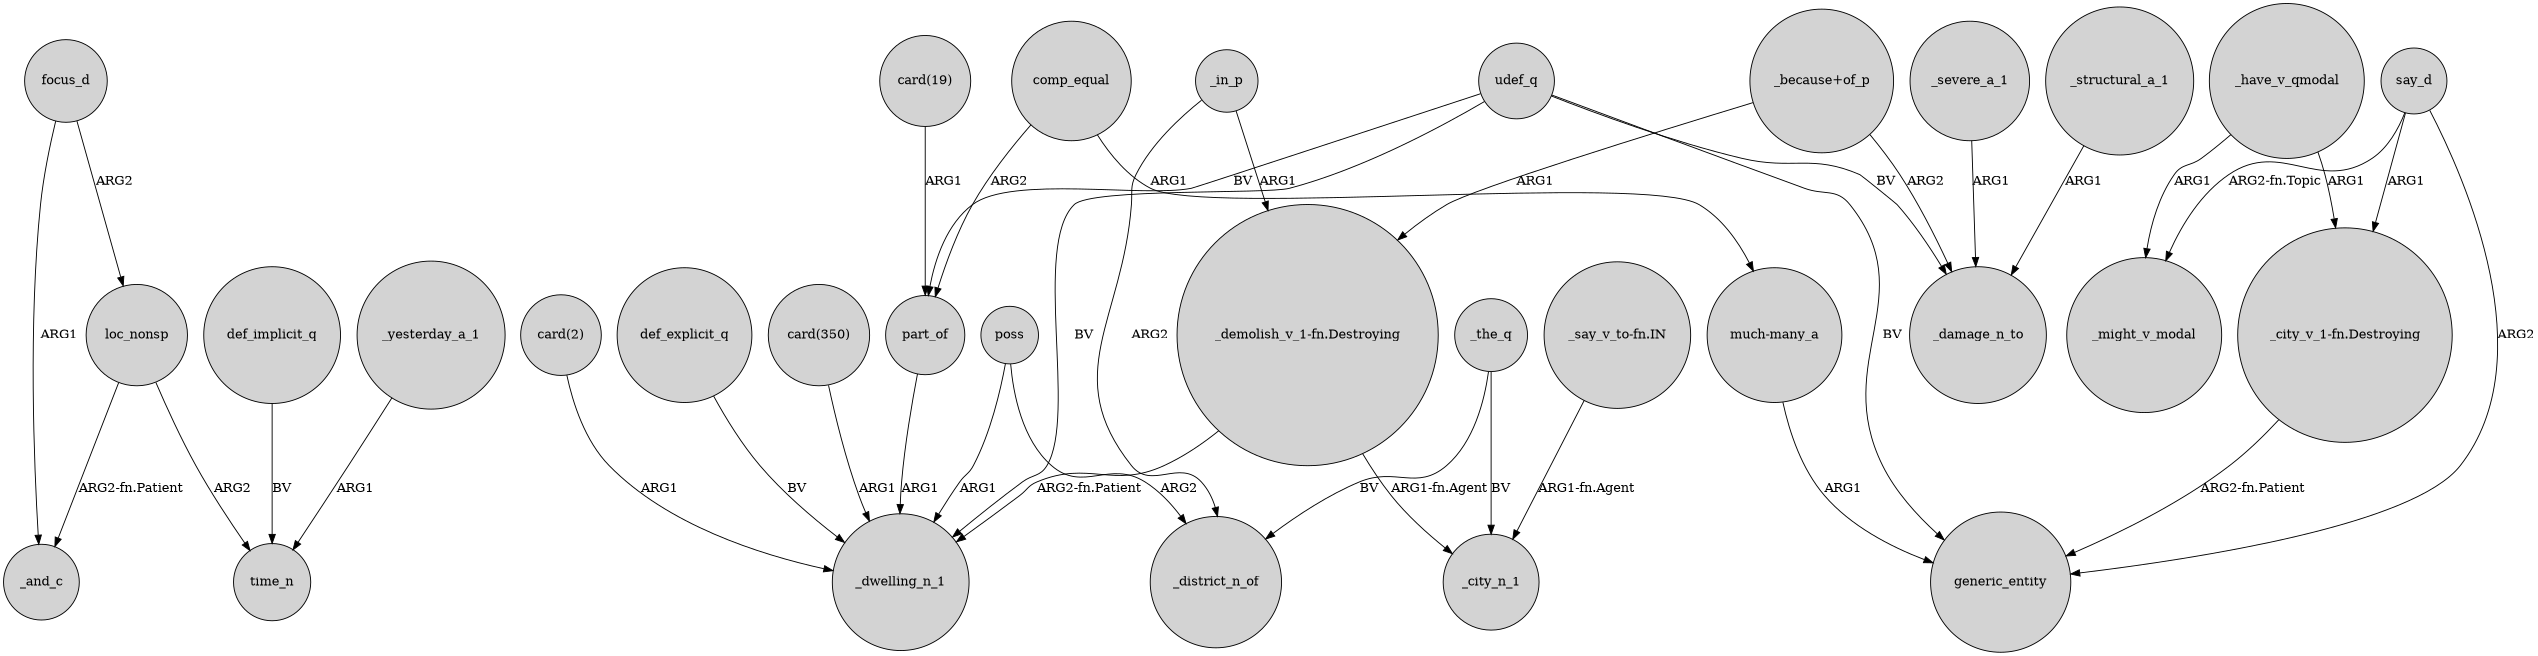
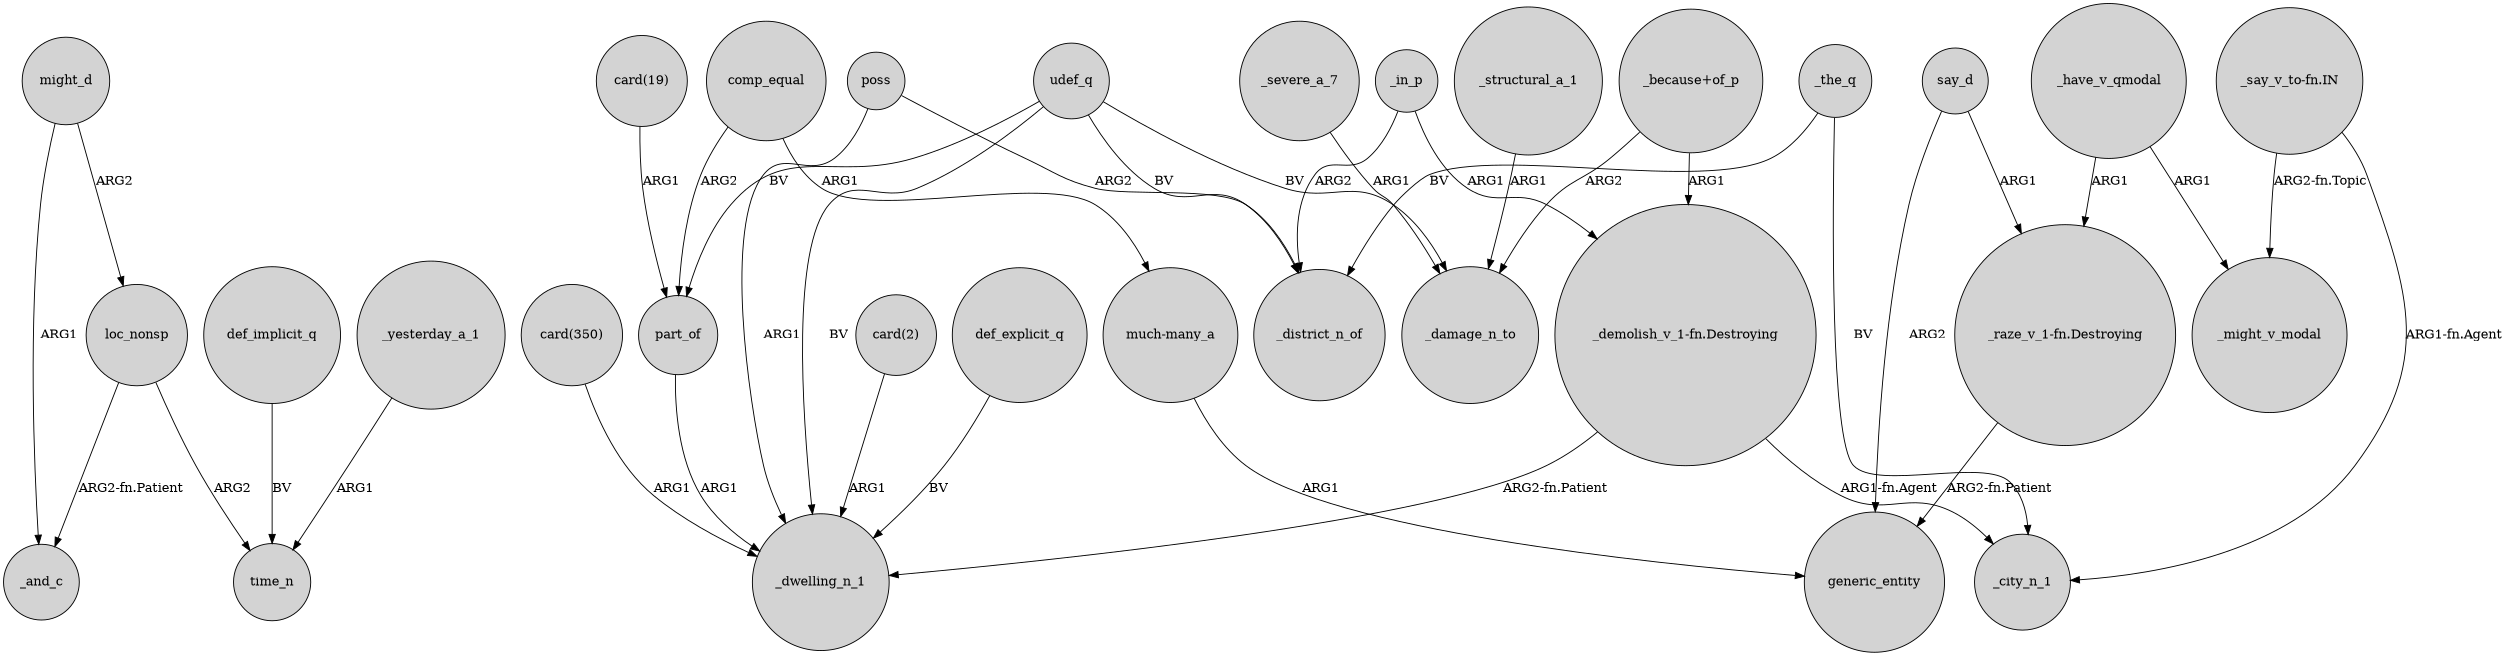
(66, 81) -> (66, 81)
(1970, 81) -> (1299, 81)
(2280, 163) -> (2272, 201)
(1860, 222) -> (1151, 186)
(2345, 335) -> (2065, 335)
